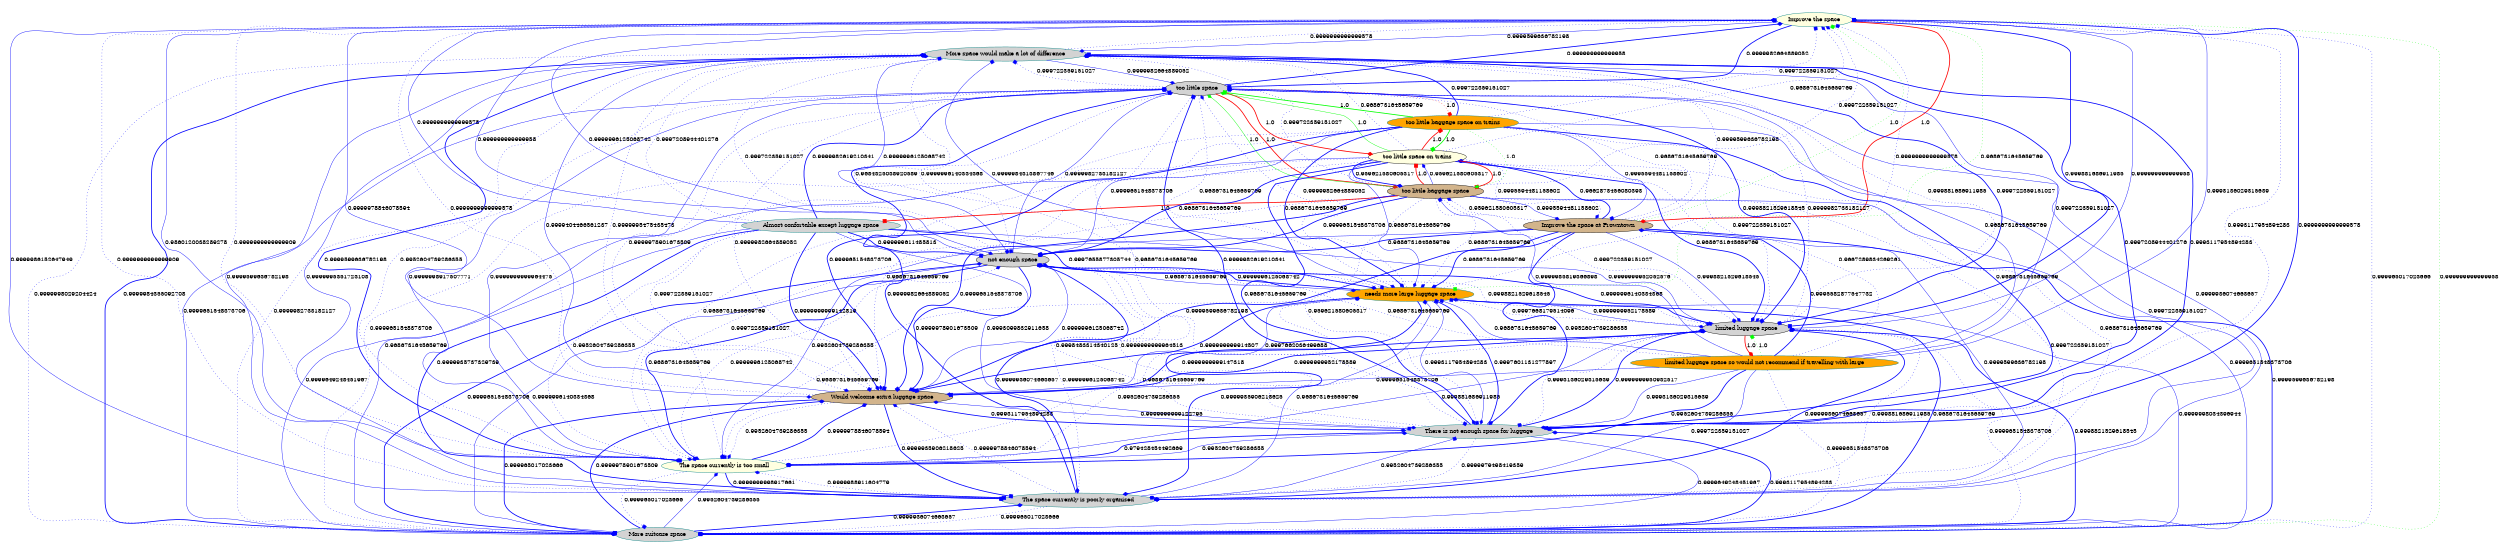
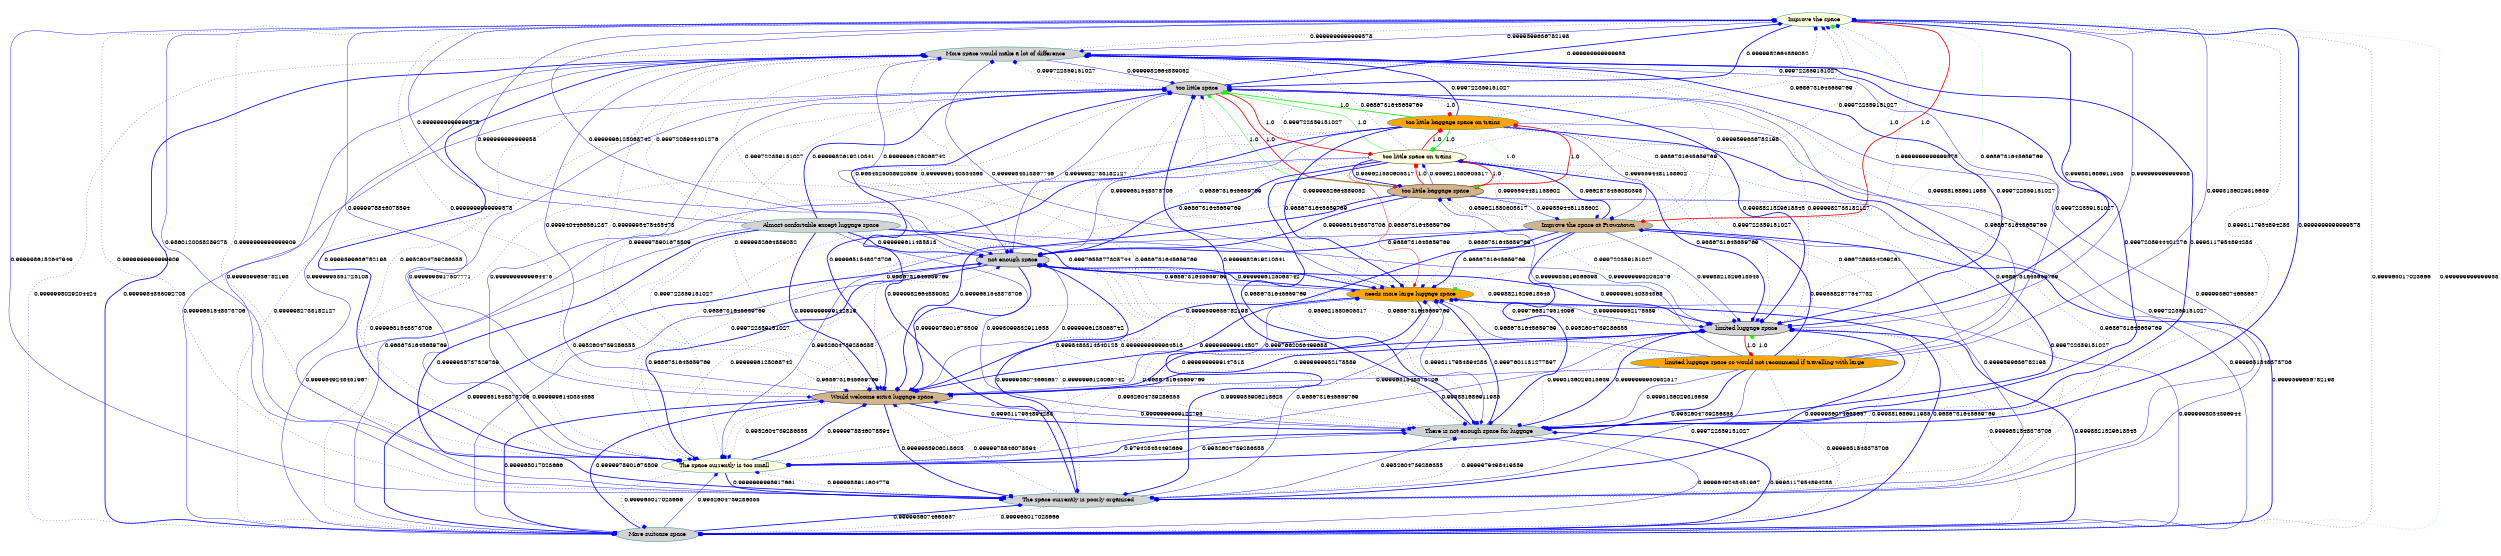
(1142, 206) -> (1569, 161)
(1388, 221) -> (1388, 221)
(1588, 226) -> (1588, 226)
